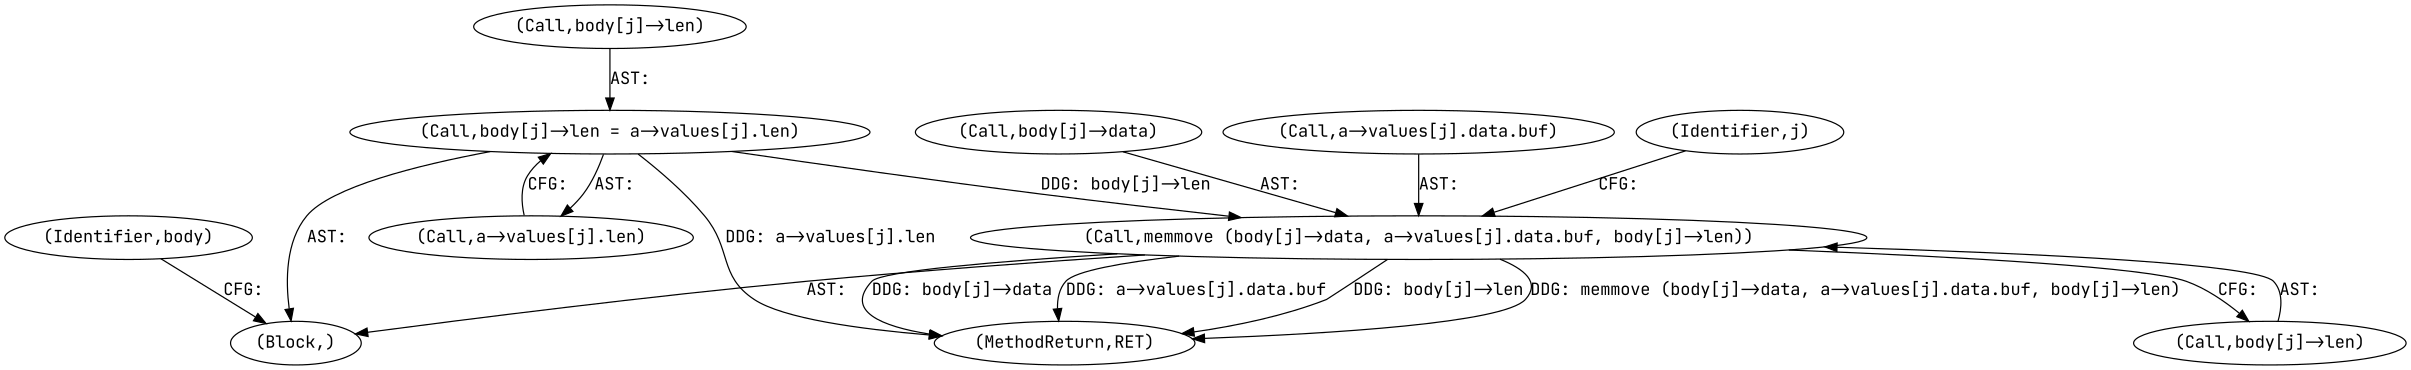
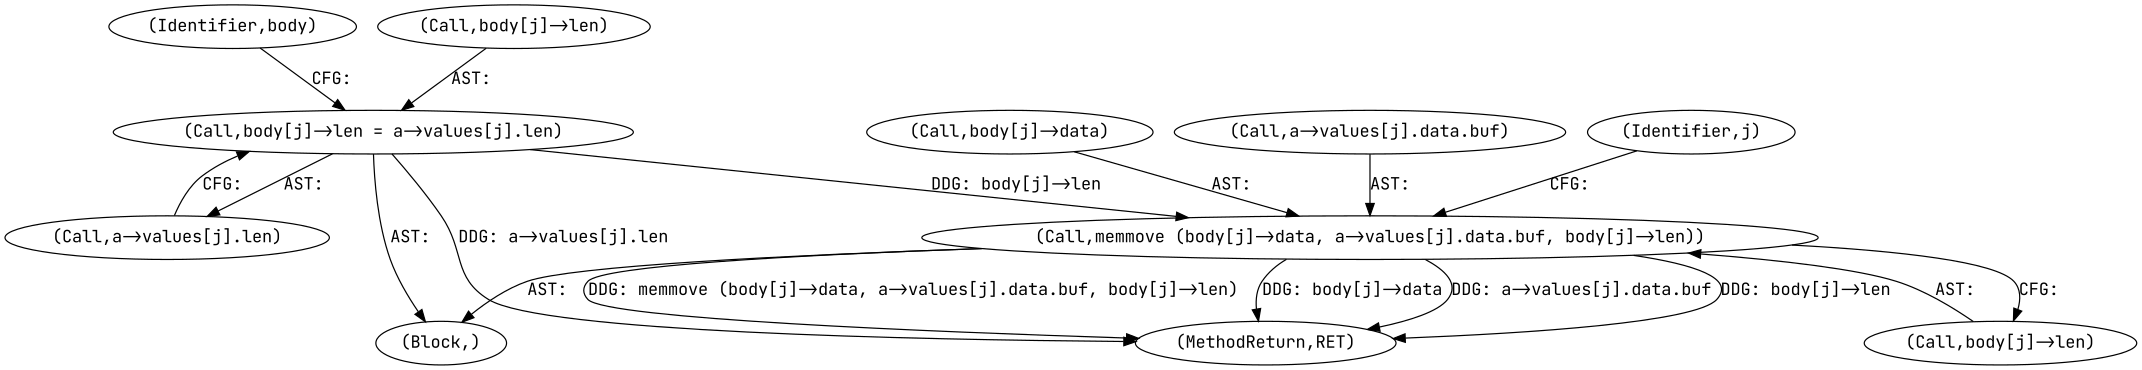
(208, 288) -> (298, 75)
